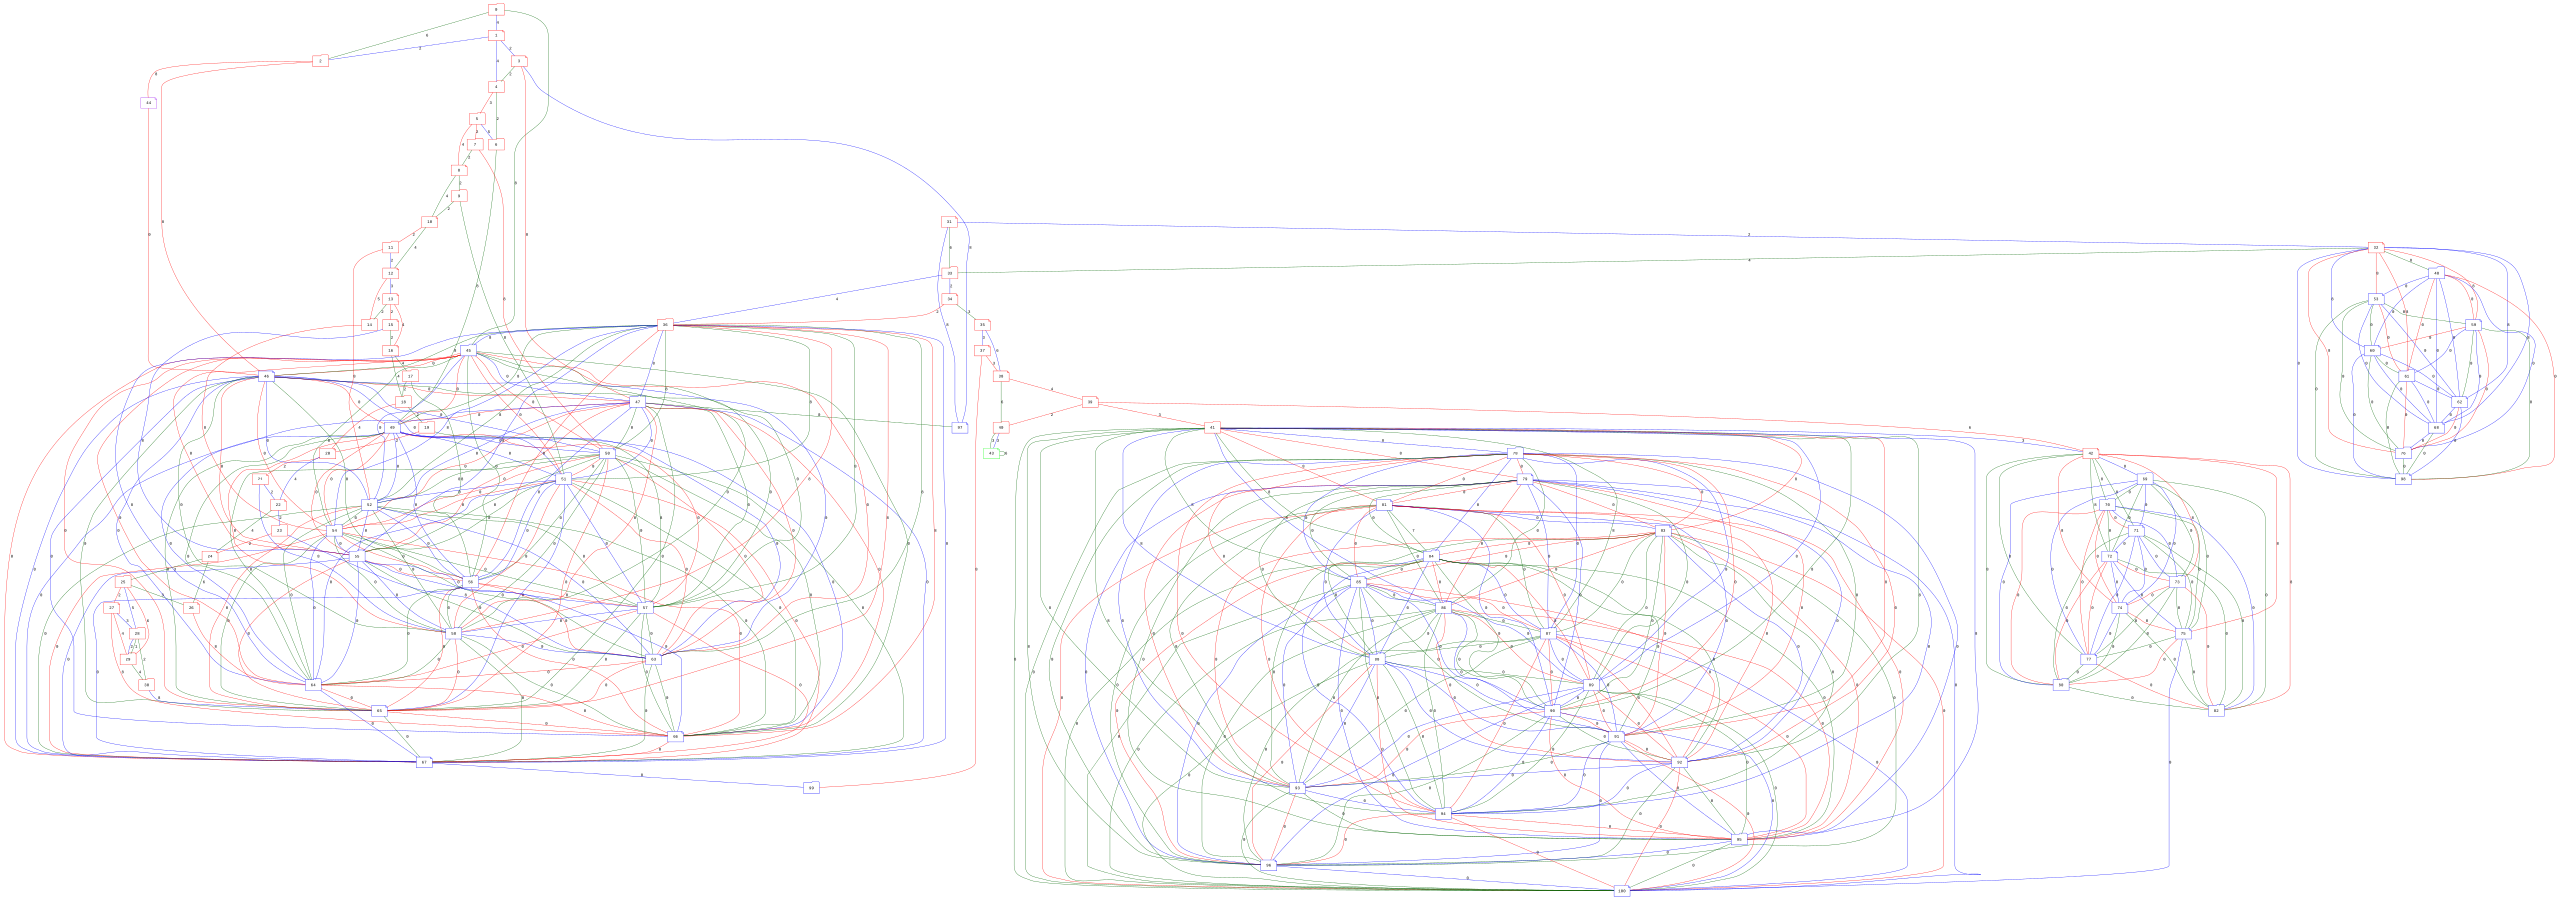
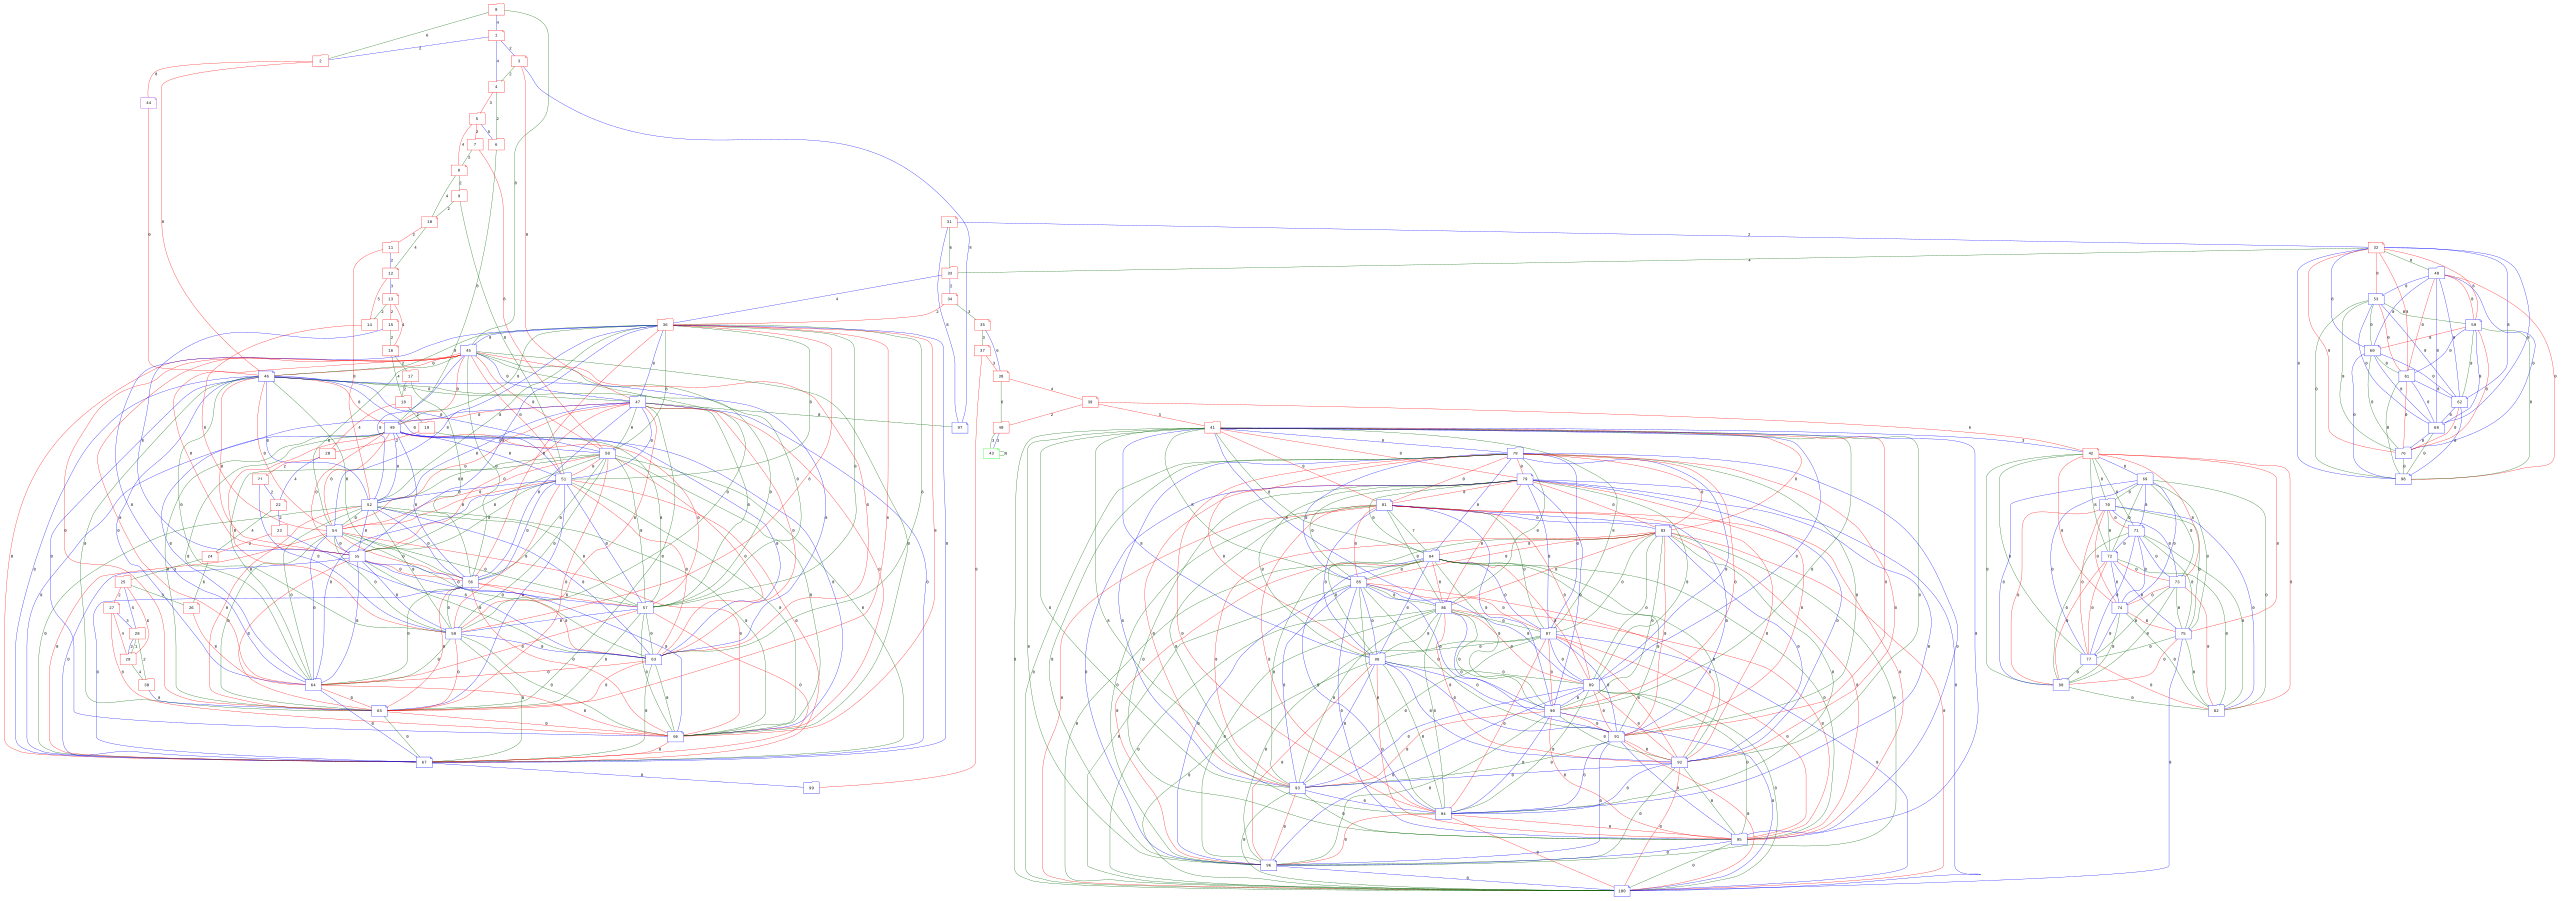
(982, 338) -> (982, 338)
(403, 363) -> (403, 363)
(452, 394) -> (452, 394)
